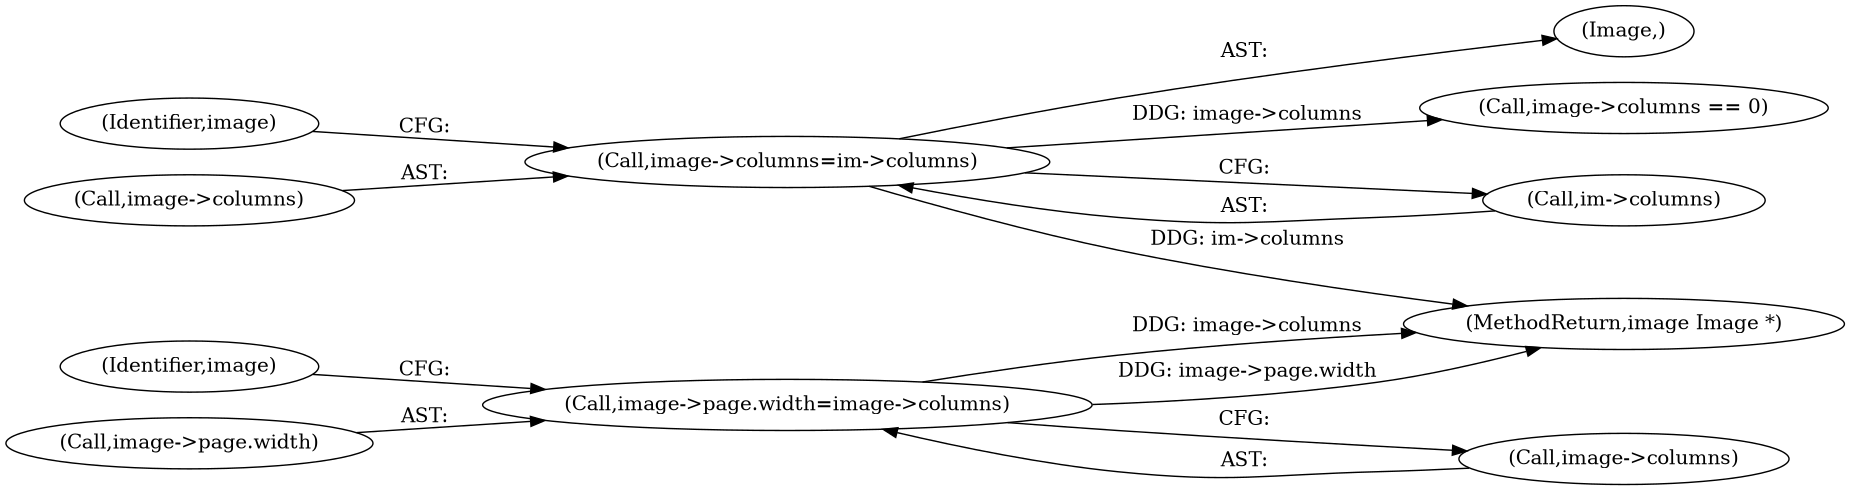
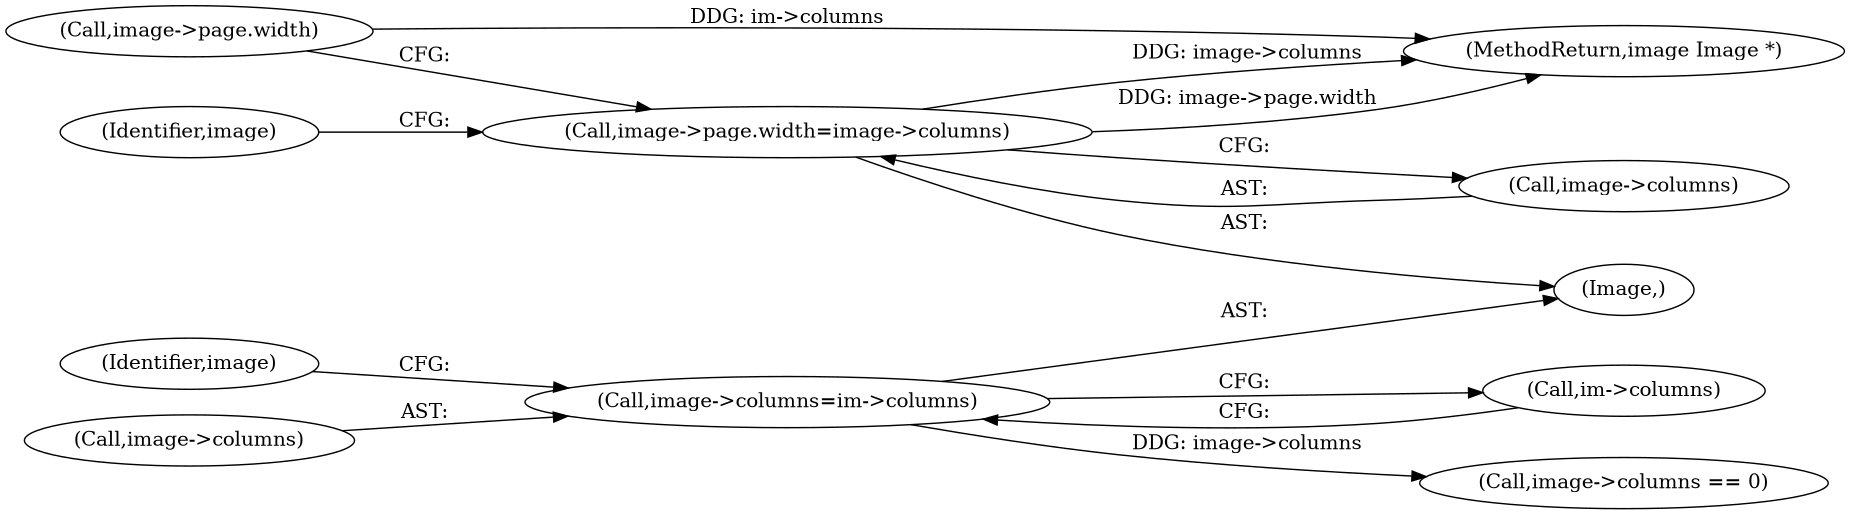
(1248, 207) -> (1248, 413)
none -> (1193, 248)
(1158, 258) -> (894, 29)
(428, 417) -> (428, 56)
